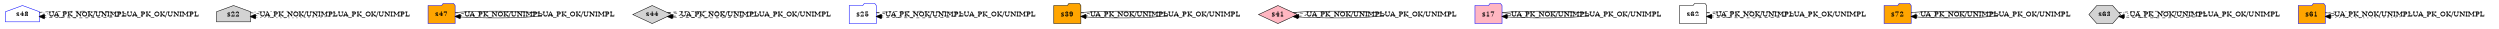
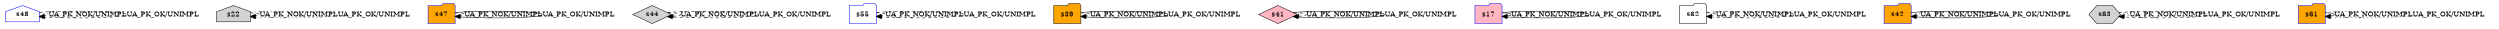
(863, 15) -> (863, 15)
(1898, 15) -> (1898, 15)
